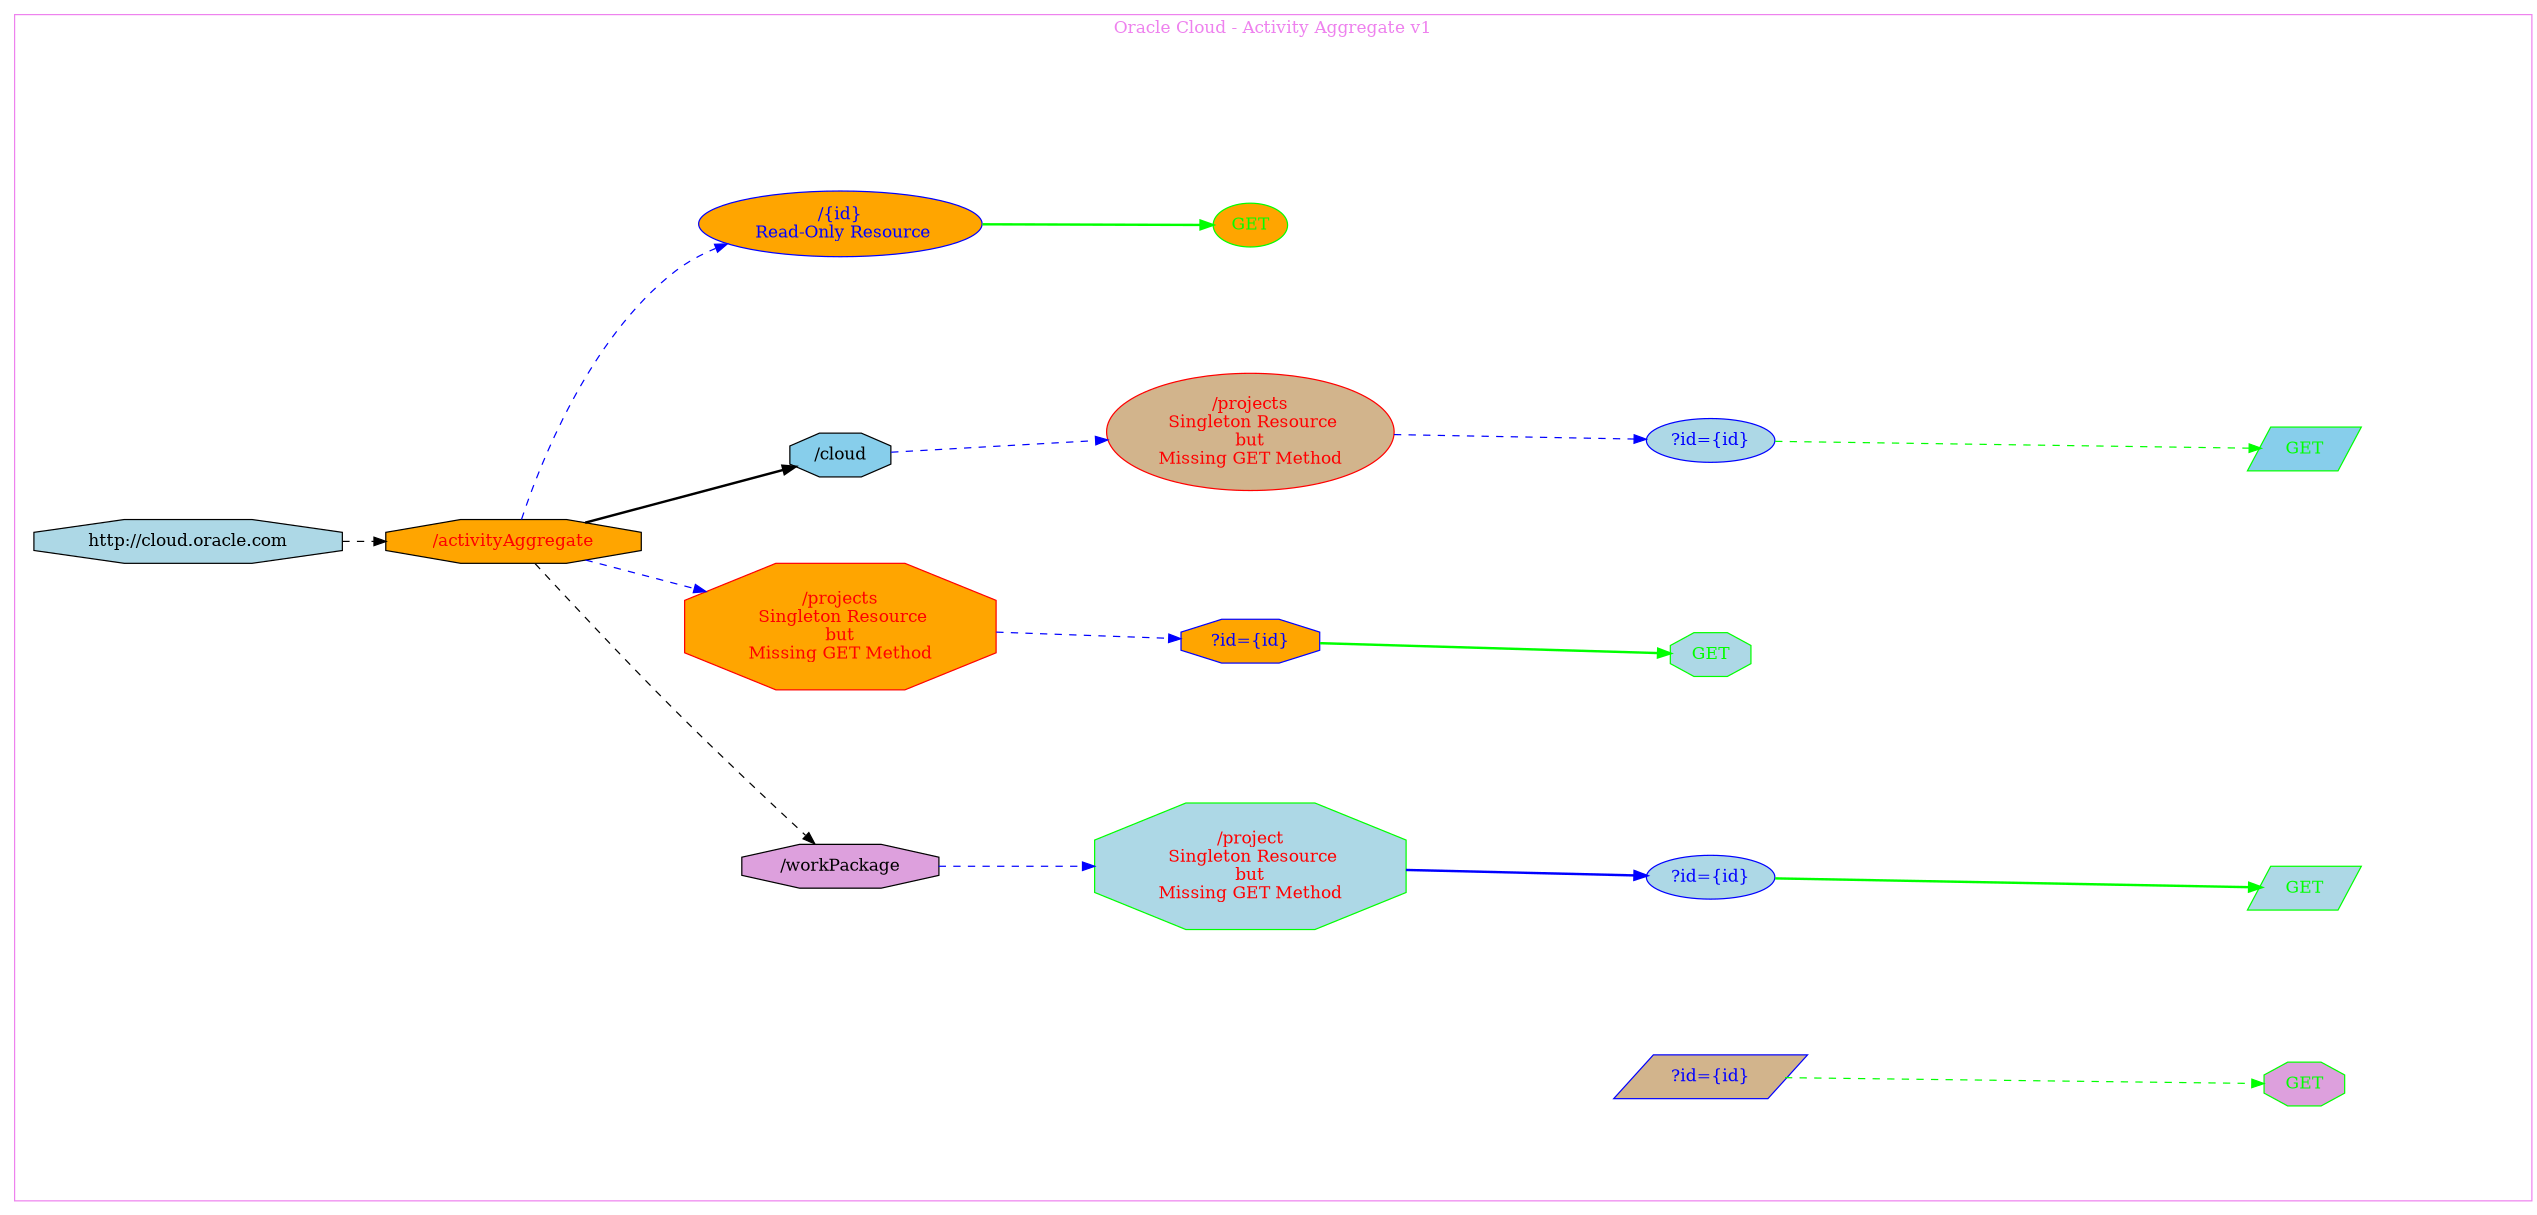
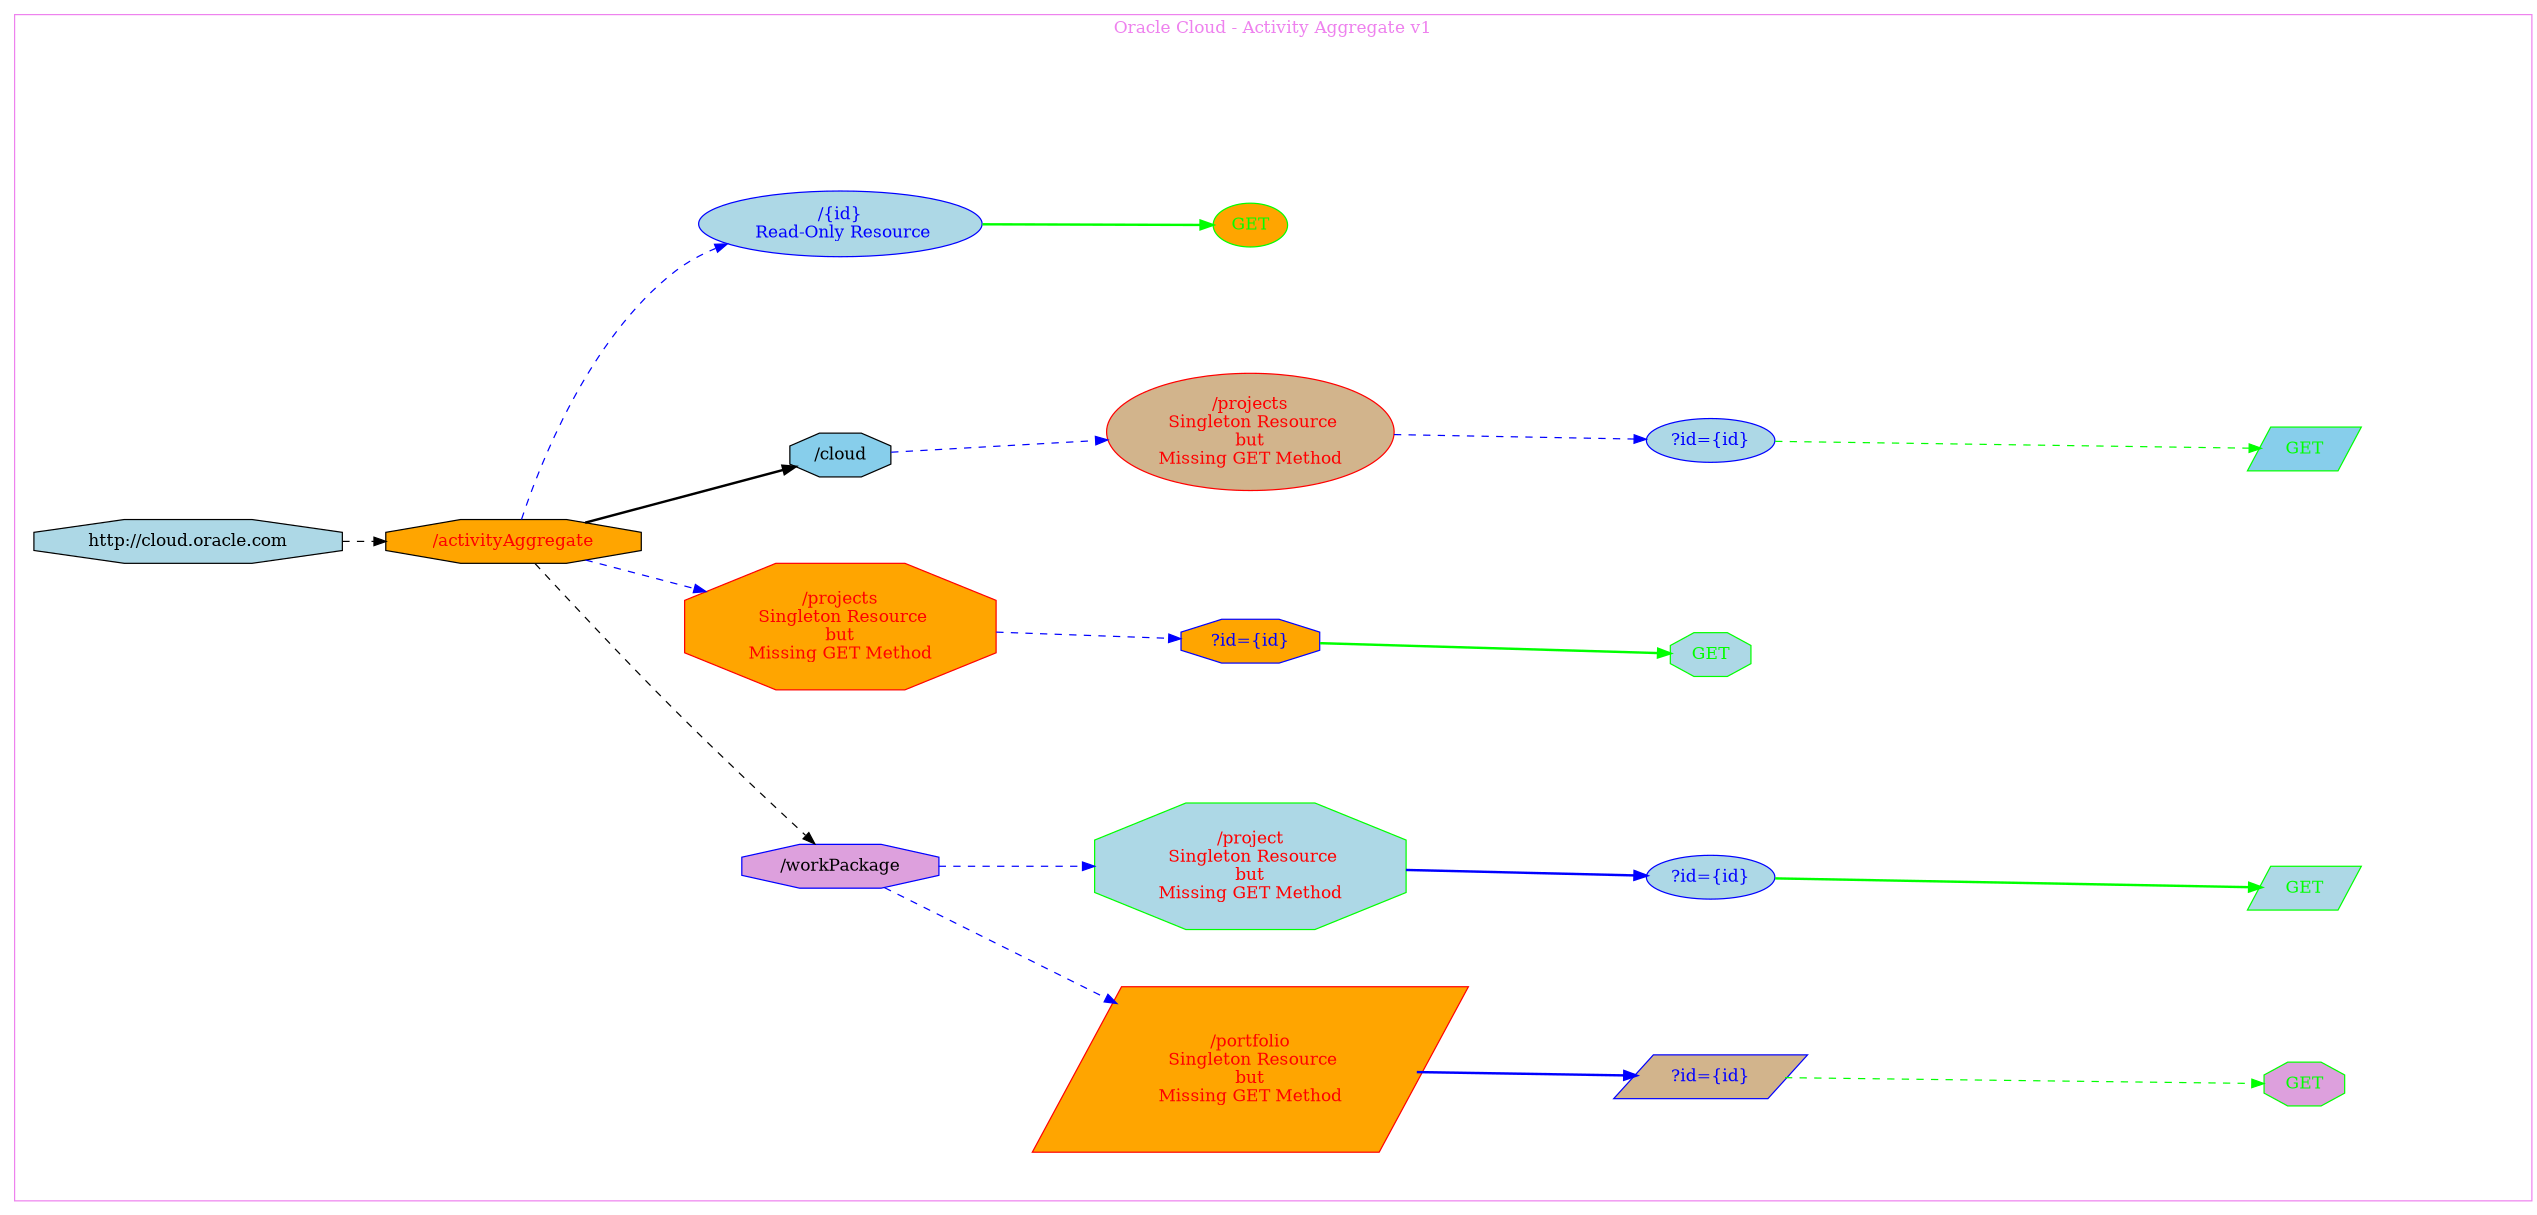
(840, 224) -> (840, 224)
(840, 866) -> (840, 866)
none -> (1250, 1069)
